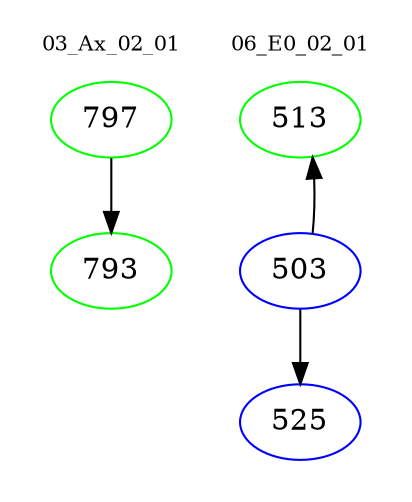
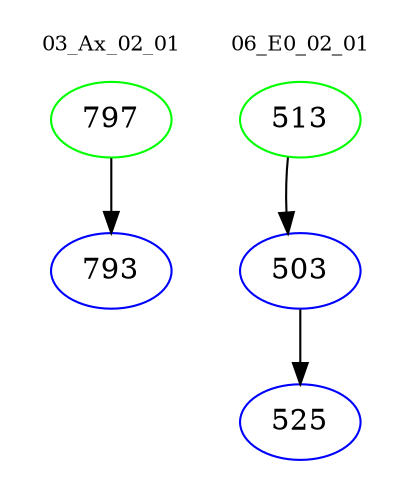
(314, 206) -> (286, 185)
(111, 271) -> (111, 271)
